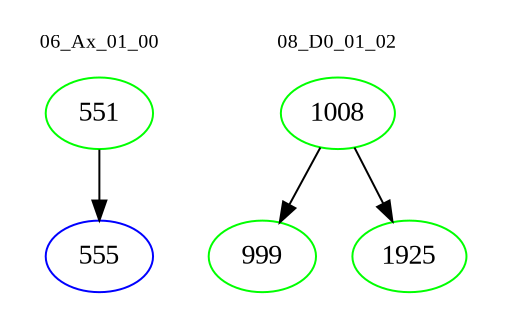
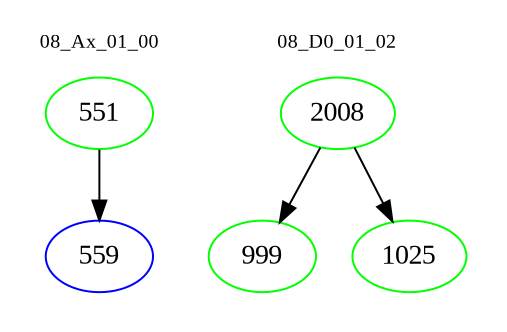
(100, 43) -> (100, 43)
(338, 113) -> (338, 113)
(99, 256) -> (99, 256)
(409, 256) -> (409, 256)
